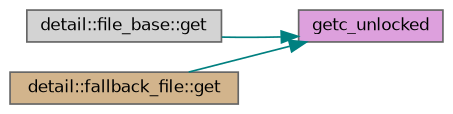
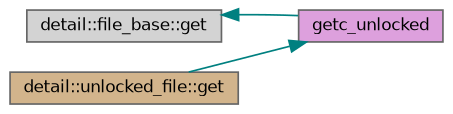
(251, 37) -> (268, 15)
(124, 88) -> (124, 88)
